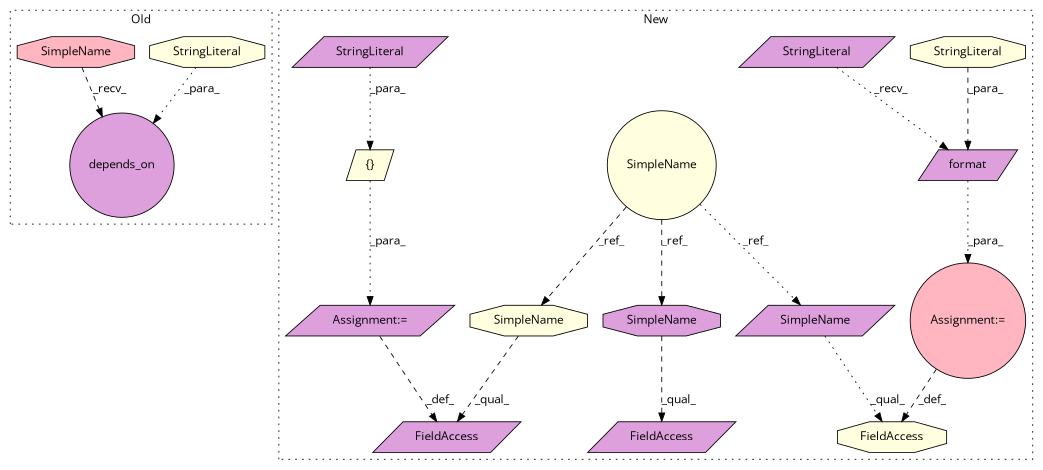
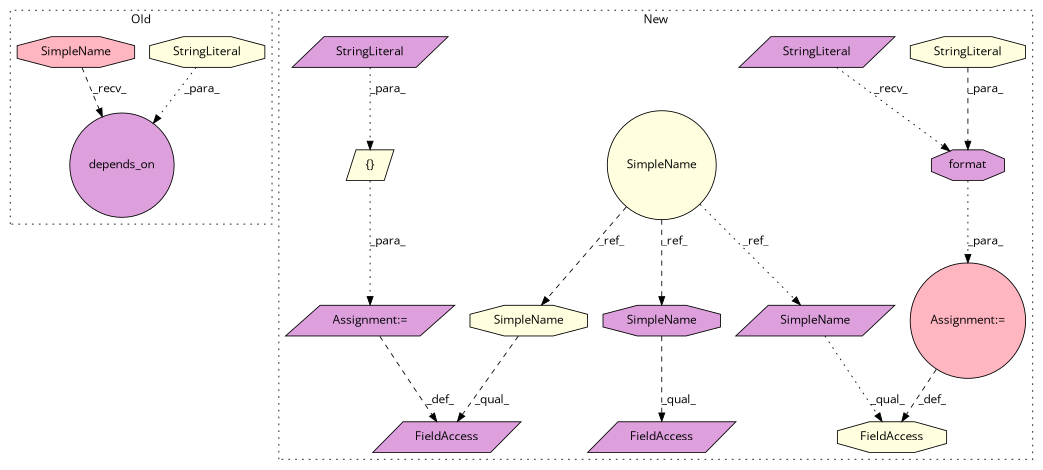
(968, 165) -> (968, 165)
